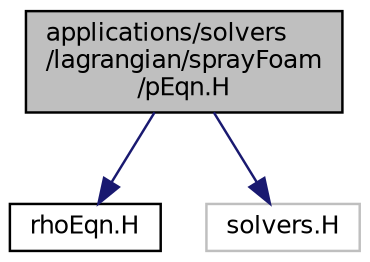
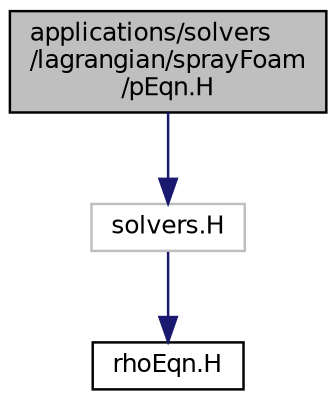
(133, 147) -> (168, 284)
